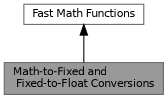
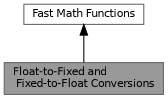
(84, 79) -> (84, 79)
